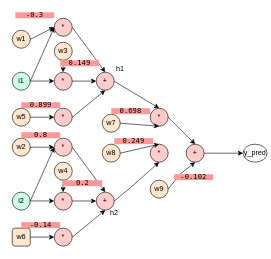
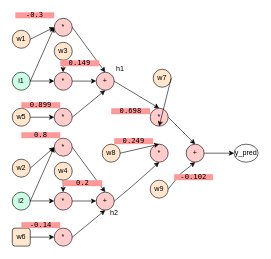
(111, 123) -> (162, 78)
(21, 147) -> (21, 168)
(255, 153) -> (246, 153)
